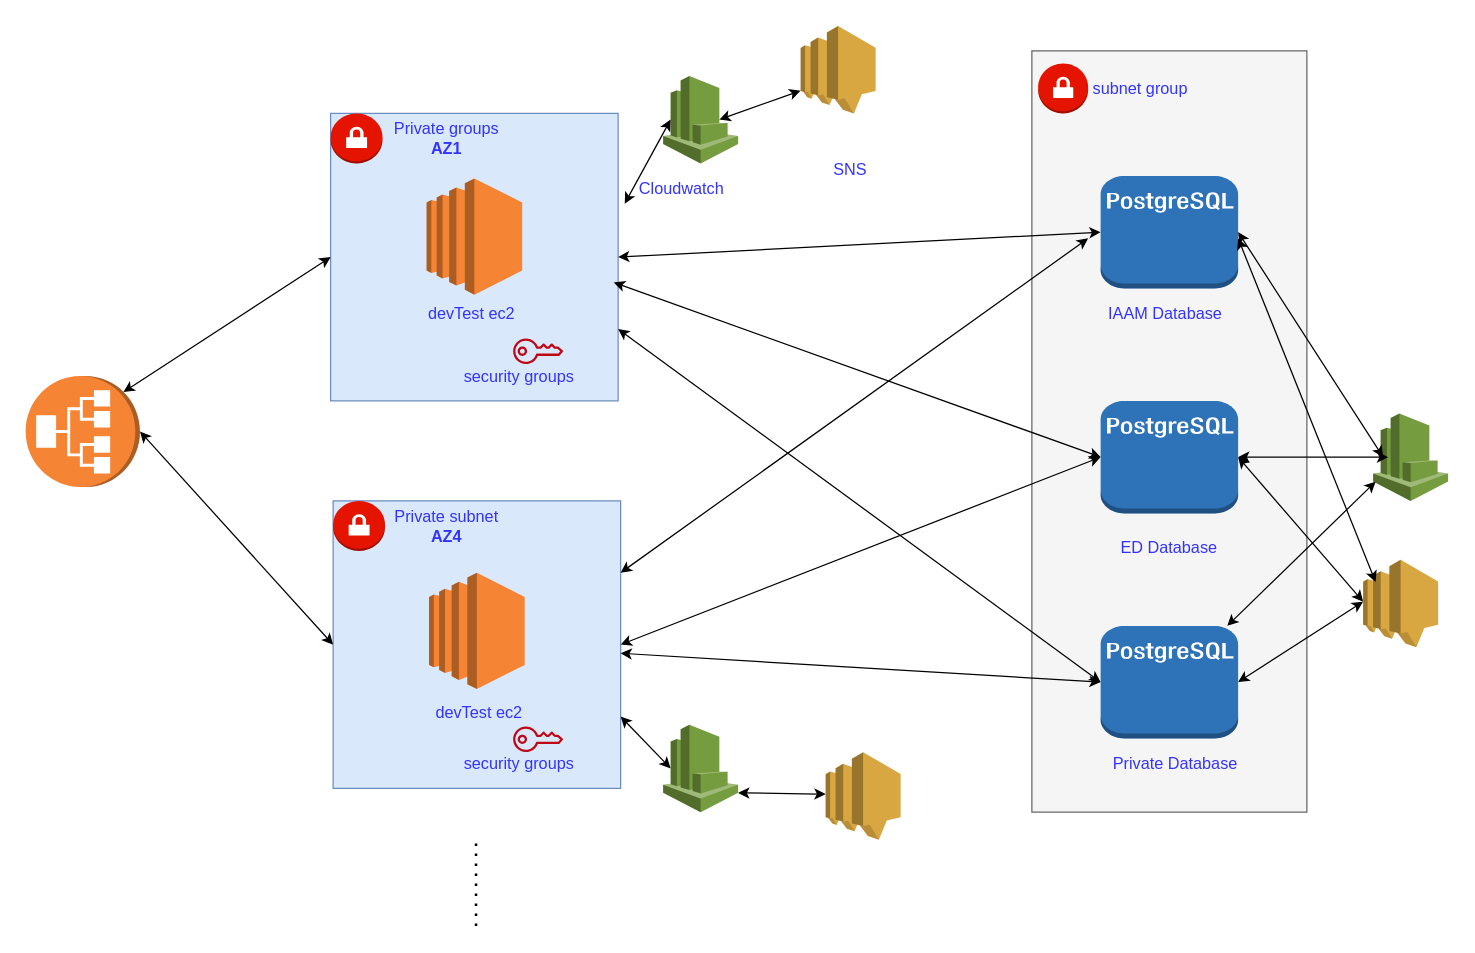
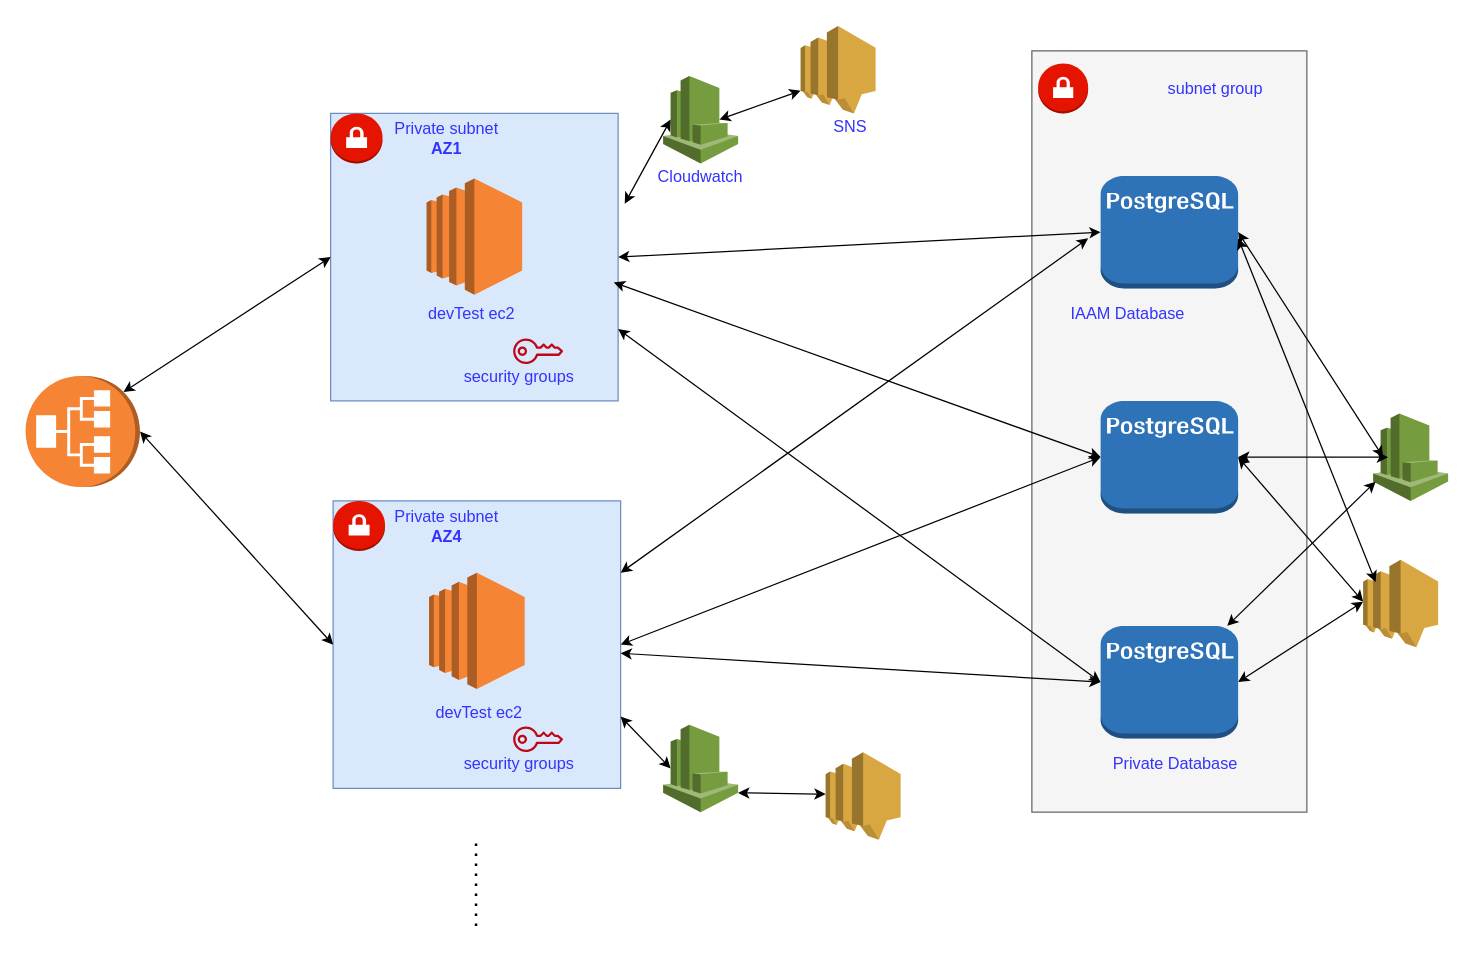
(1141, 88) -> (1216, 88)
(447, 138) -> (447, 138)
(851, 169) -> (851, 126)
(682, 188) -> (701, 176)
(1166, 313) -> (1128, 313)
(1169, 547) -> none
